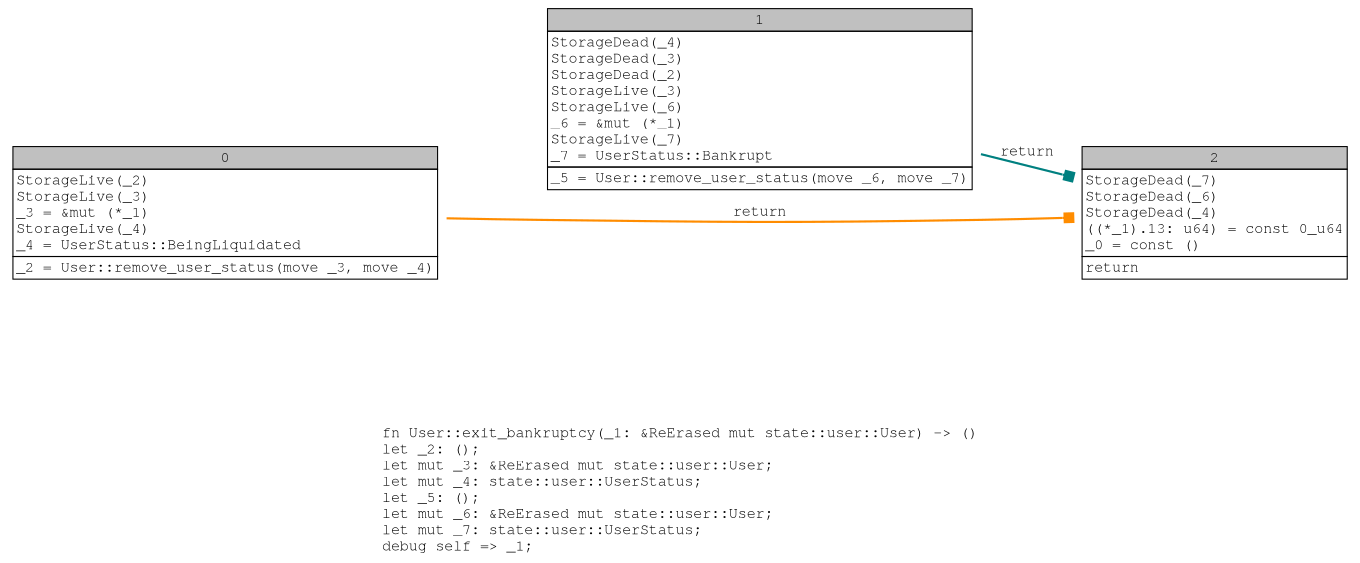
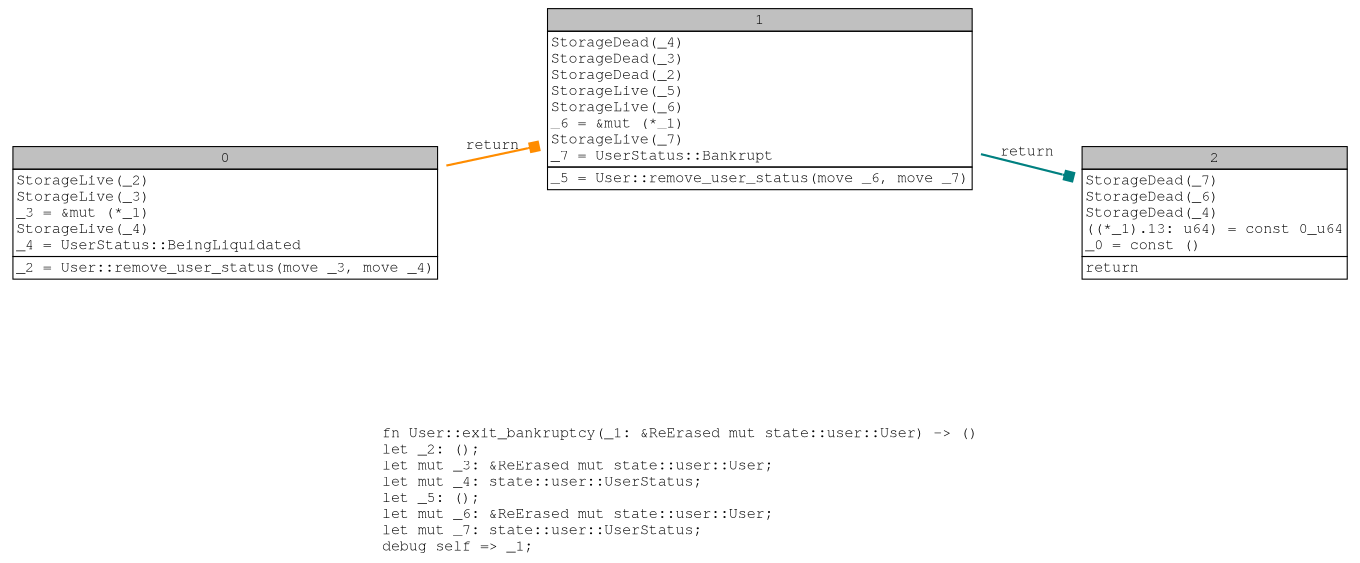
(618, 91) -> (618, 91)
(755, 222) -> (487, 157)
